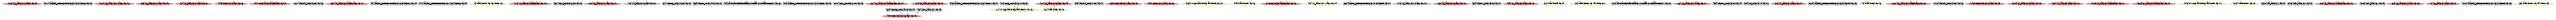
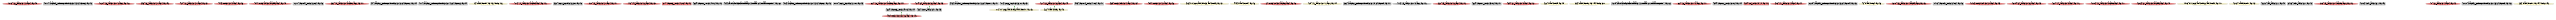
(642, 4) -> (642, 4)
(677, 4) -> (677, 4)
(1756, 4) -> (1756, 4)
(2406, 4) -> none
(916, 13) -> (901, 13)
